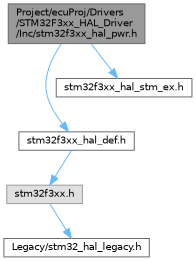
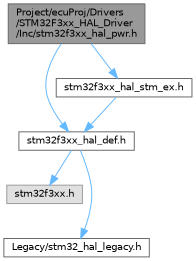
none -> (104, 111)
(58, 217) -> (92, 189)
